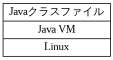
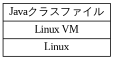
(57, 30) -> (57, 30)
